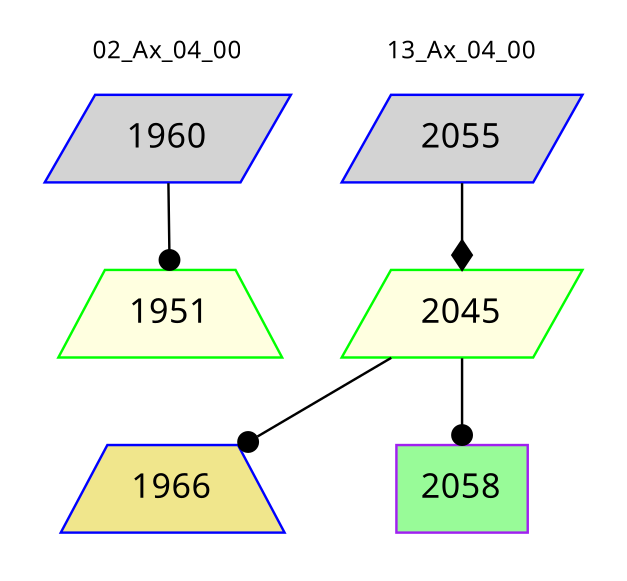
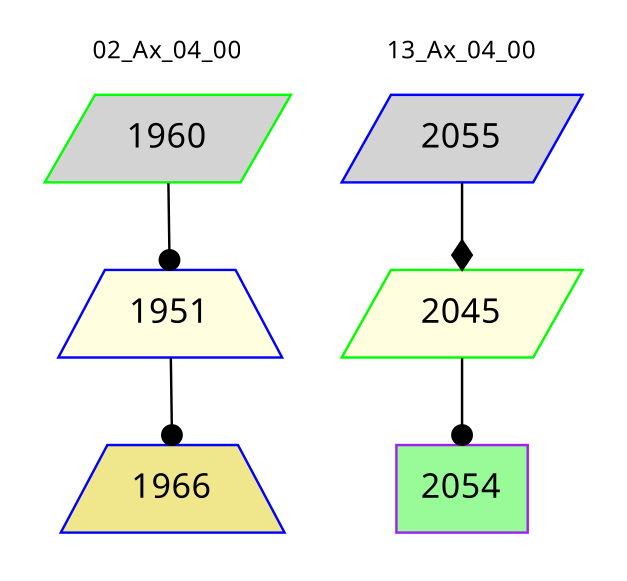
(168, 139) -> (168, 139)
(170, 314) -> (170, 314)
(341, 387) -> (171, 392)
(462, 489) -> (462, 489)
